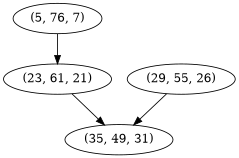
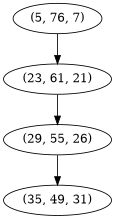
(85, 106) -> (58, 105)
